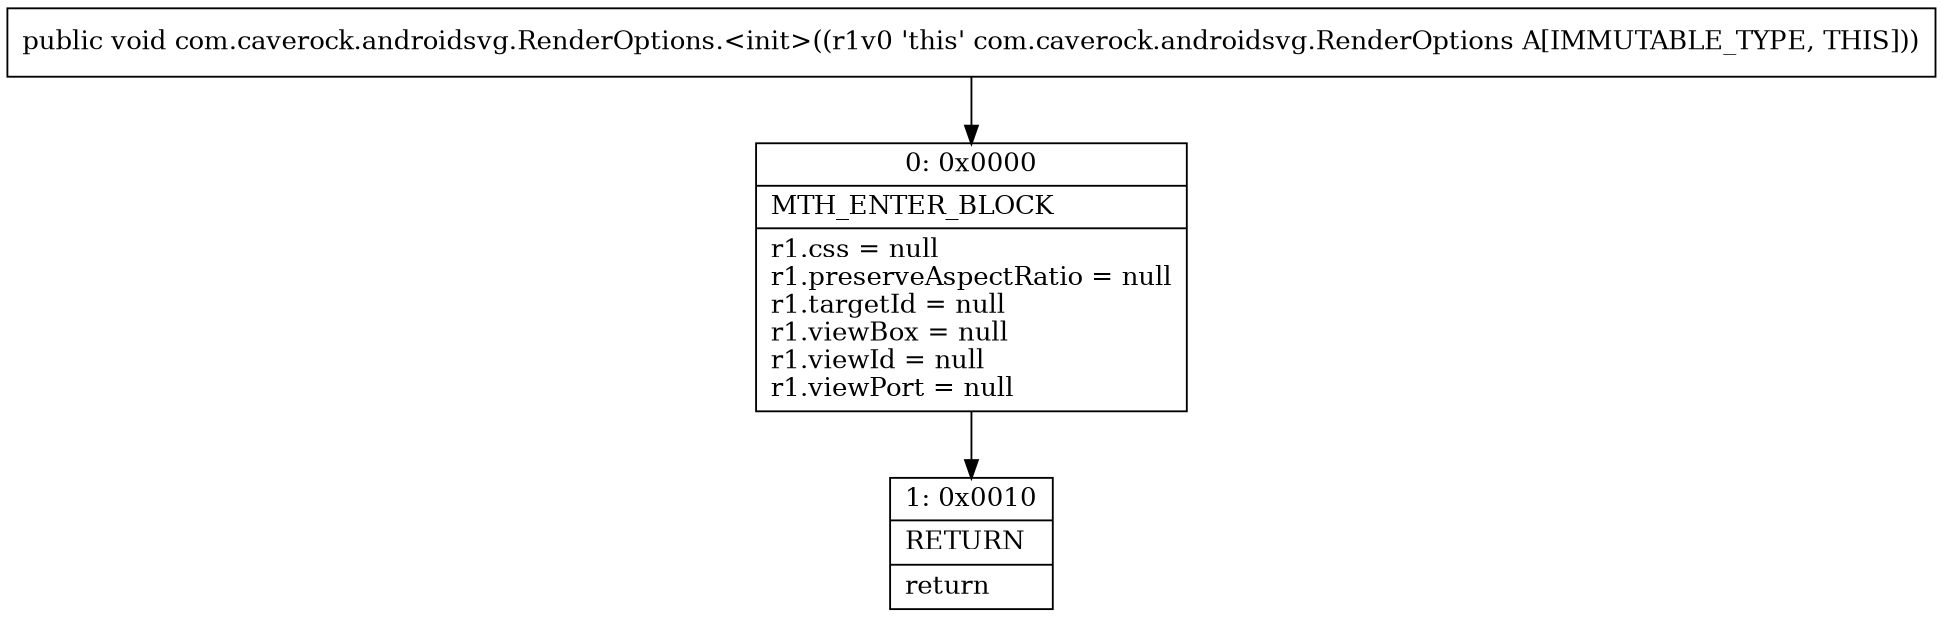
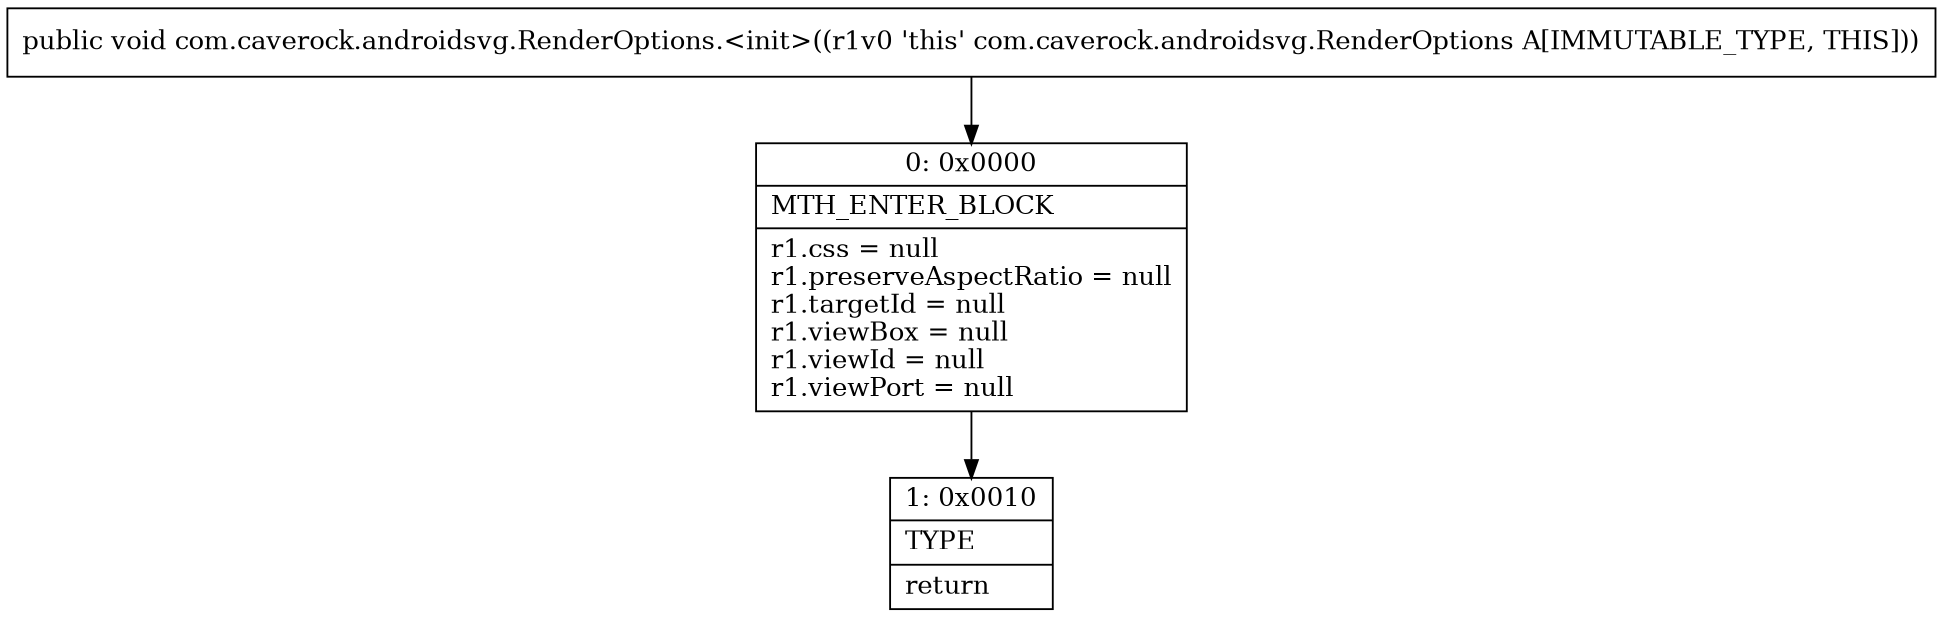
(965, 542) -> (941, 542)
